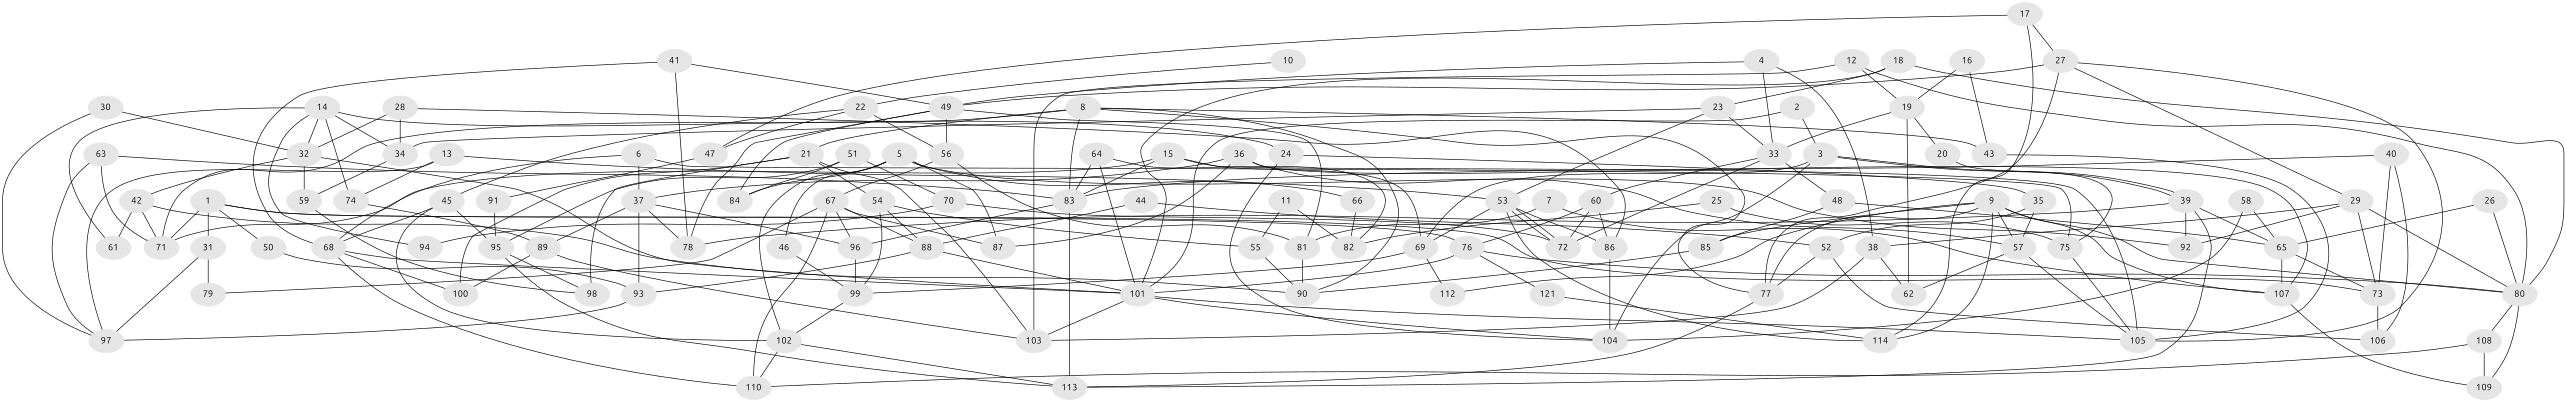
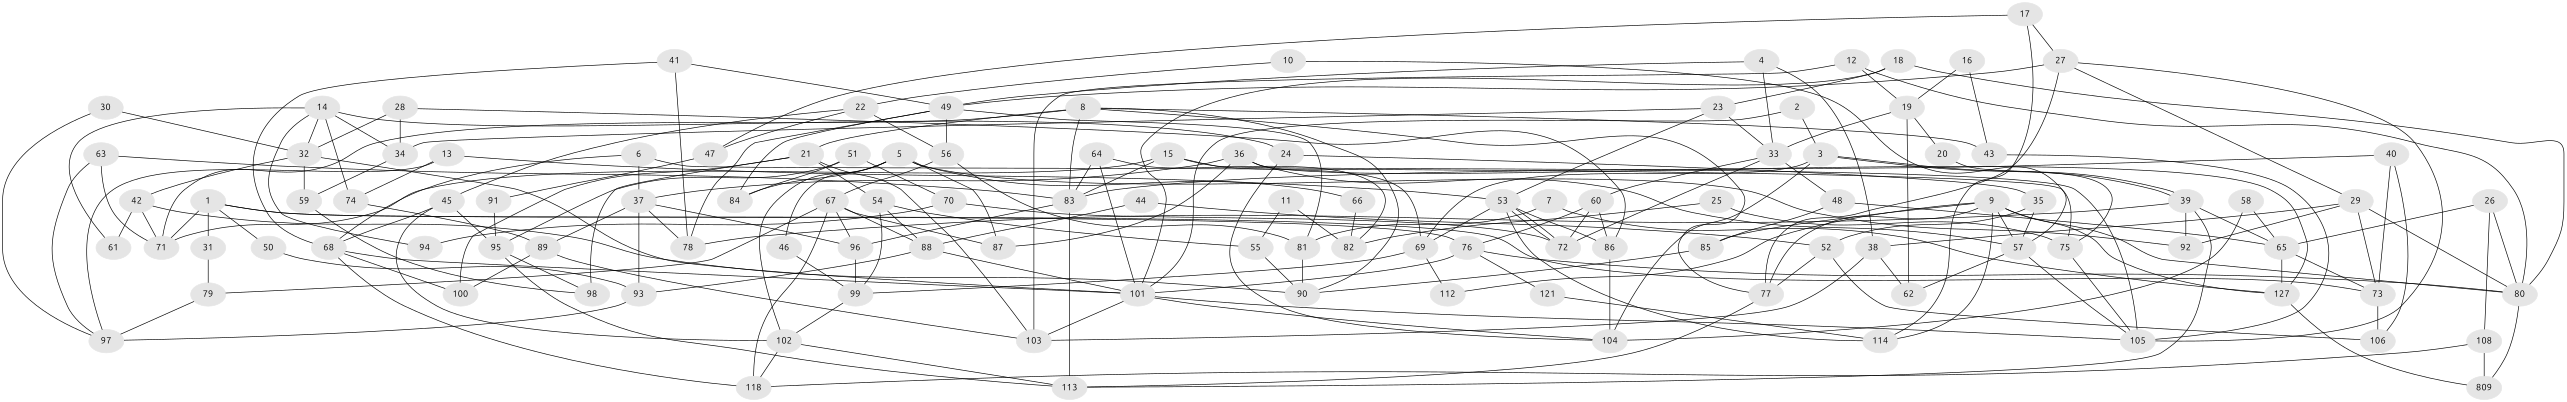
none -> (1734, 79)
(157, 294) -> (157, 318)
(2282, 294) -> (2282, 294)
(2502, 318) -> (2487, 268)
(754, 388) -> (754, 388)
(2484, 388) -> (2484, 388)
